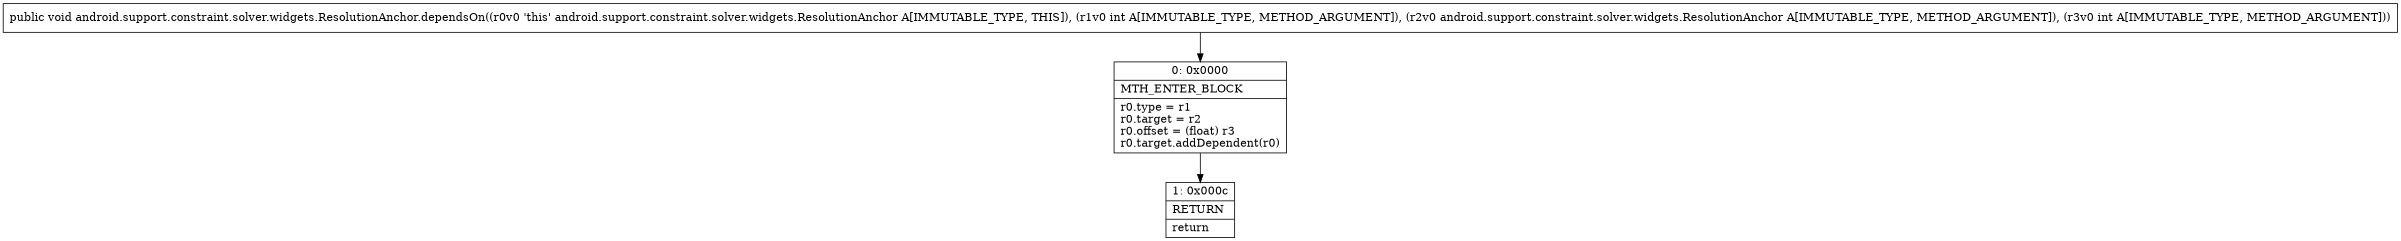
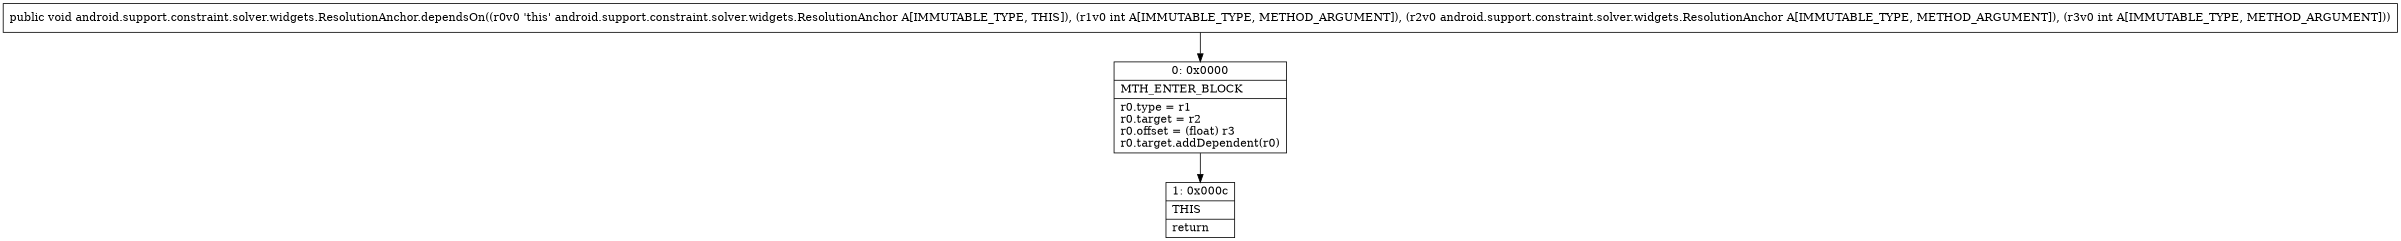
(1198, 210) -> (1187, 210)
